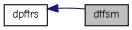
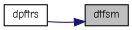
(71, 8) -> (61, 22)
